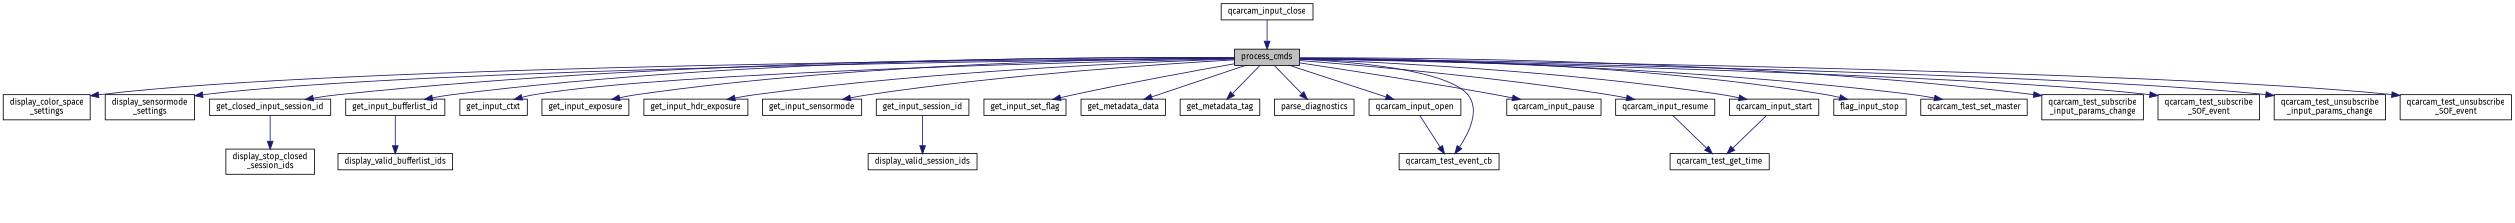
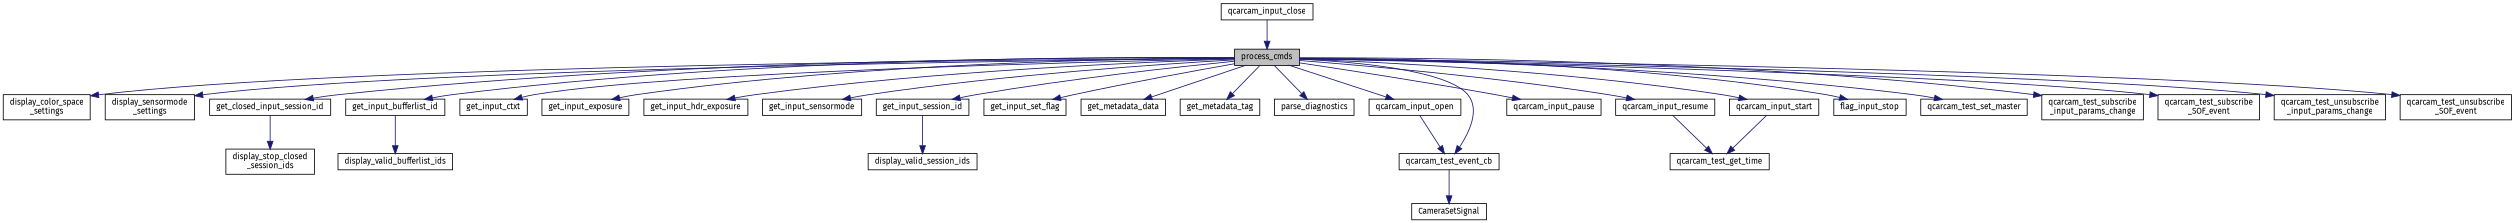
none -> (1097, 77)
none -> (1449, 212)
